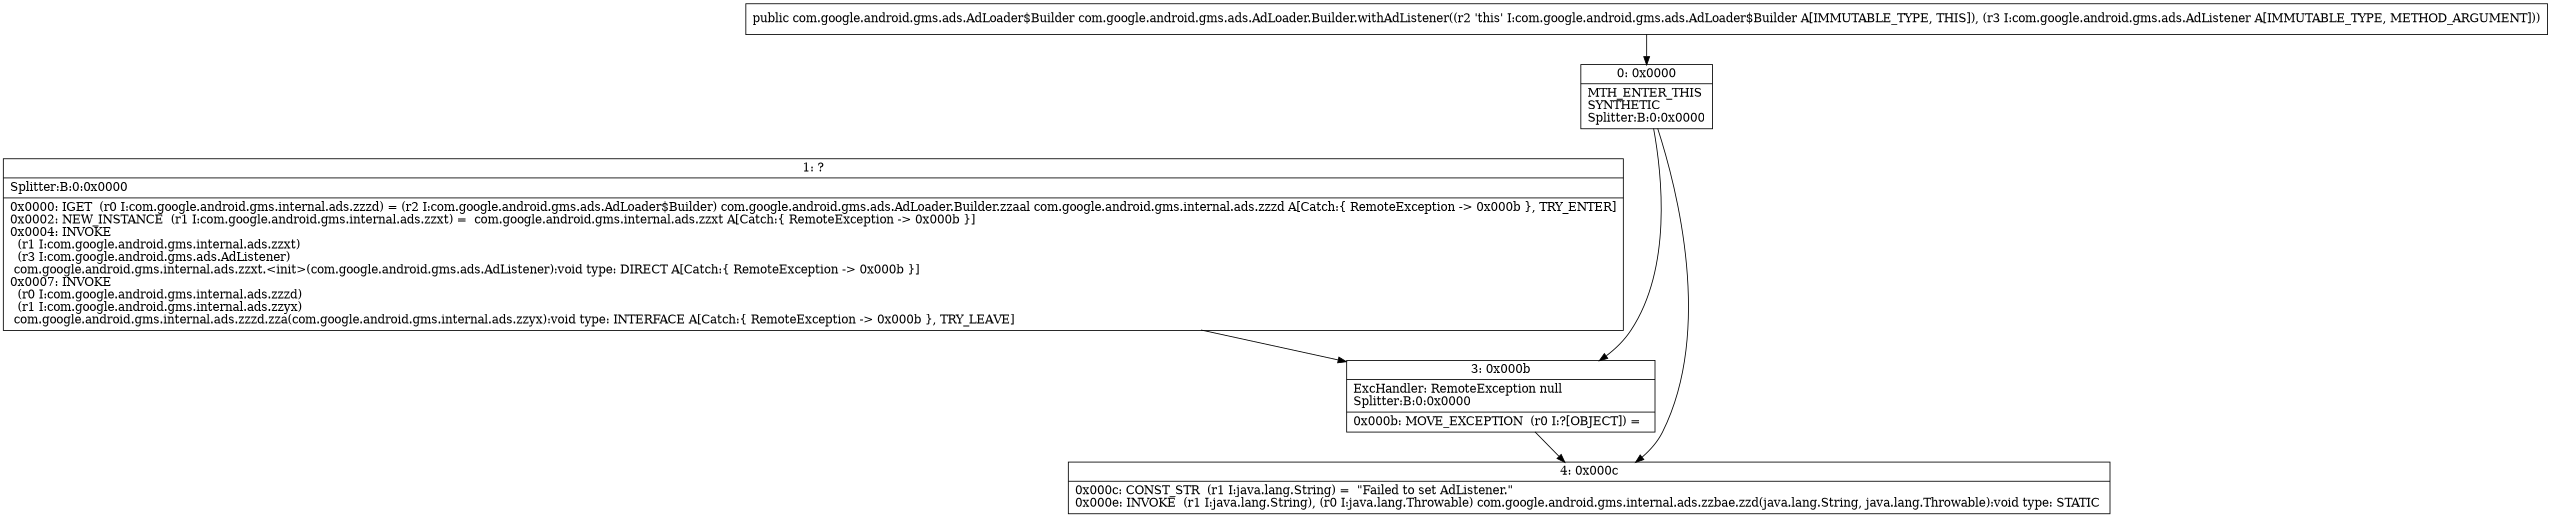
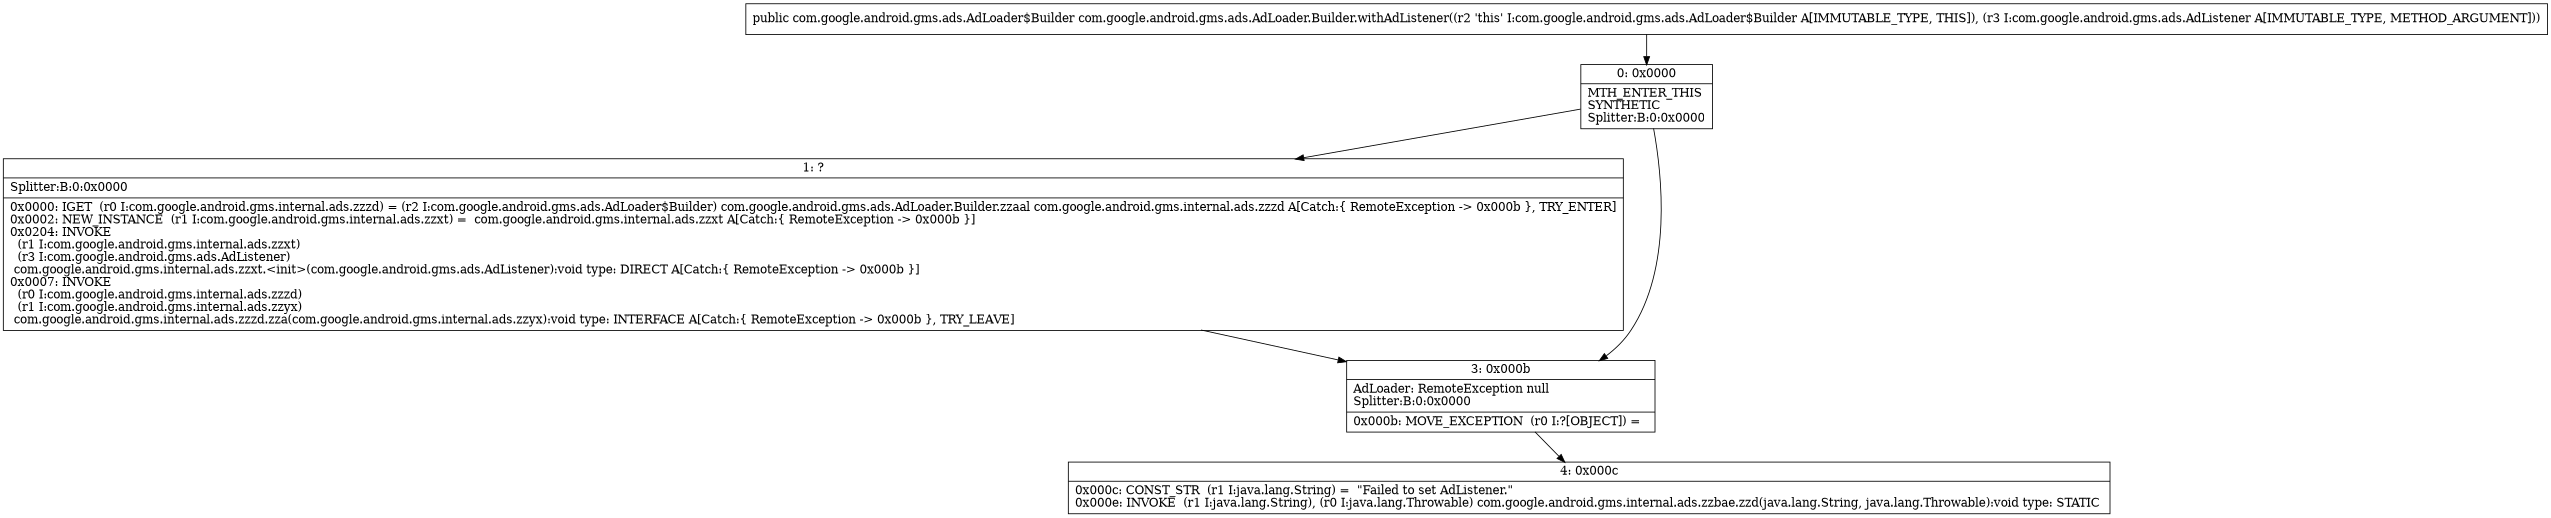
(65, 232) -> (65, 232)
(1688, 297) -> (1442, 133)
(1458, 389) -> (1451, 389)
